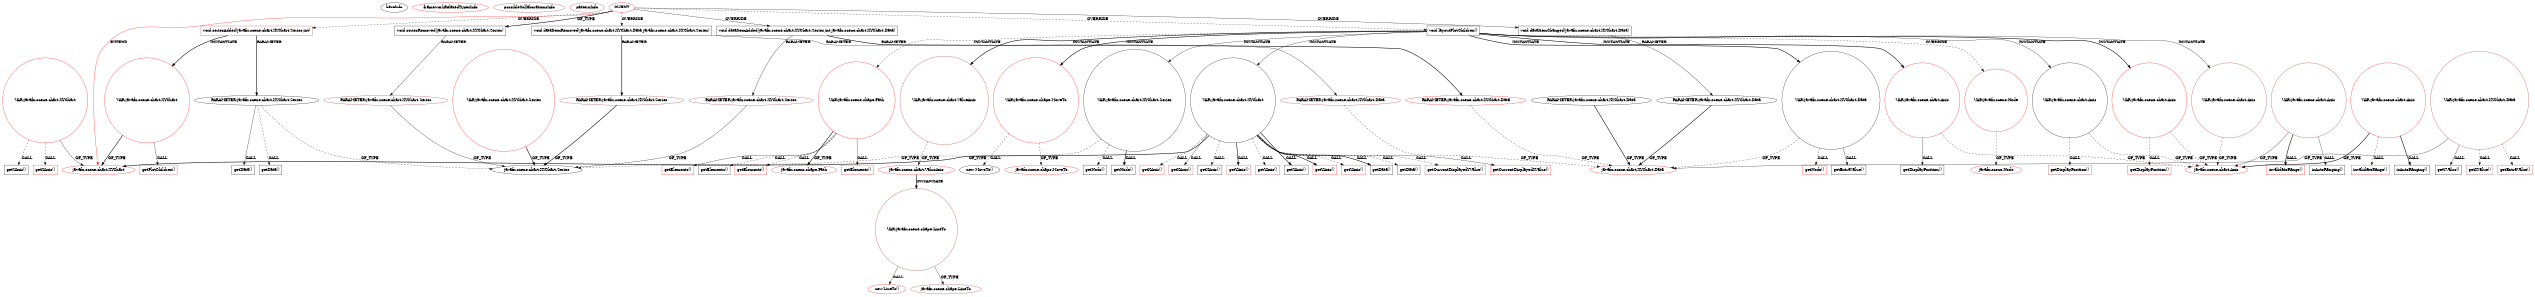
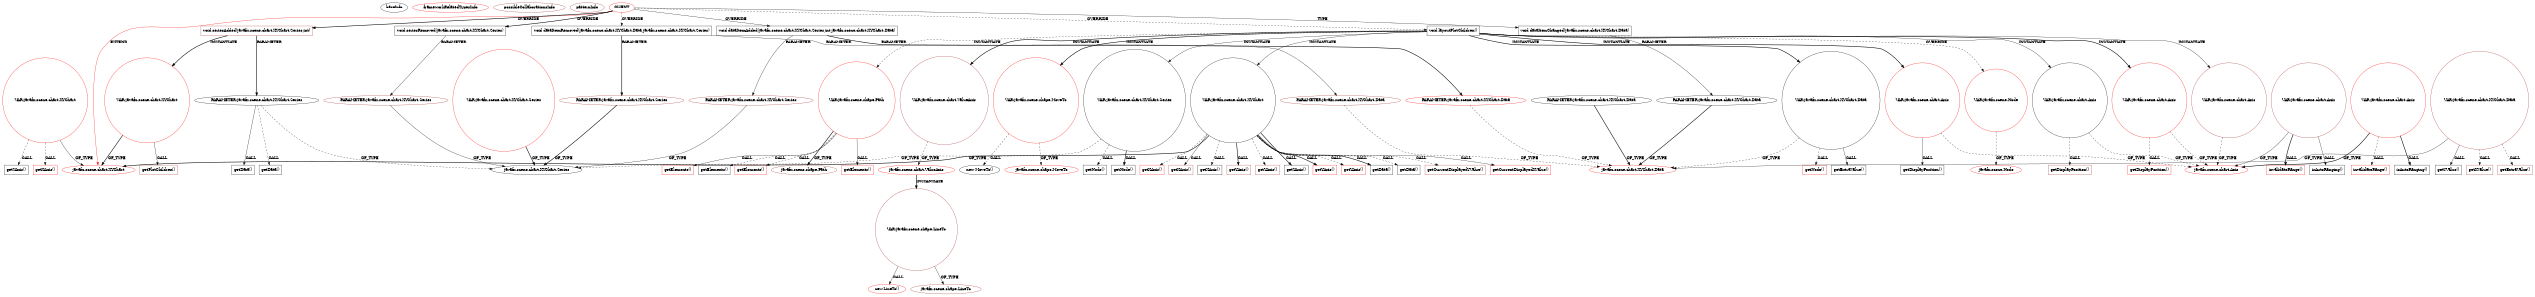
(586, 19) -> (588, 19)
(1328, 19) -> (1323, 19)
(464, 20) -> (464, 20)
